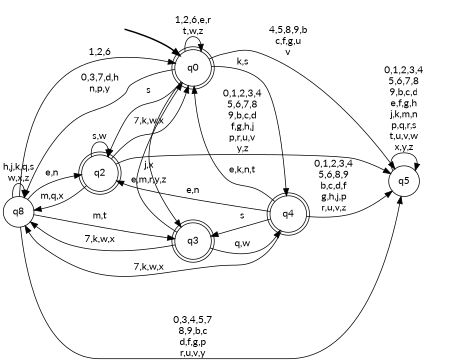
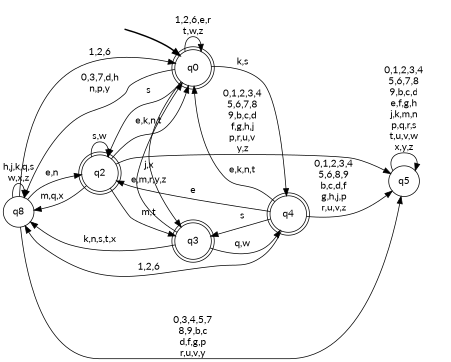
(312, 83) -> none
(149, 121) -> (149, 121)
(193, 190) -> (193, 190)
(100, 227) -> (133, 219)
(100, 239) -> (100, 239)
(149, 267) -> (149, 267)
